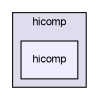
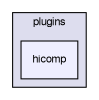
(49, 23) -> (49, 23)
